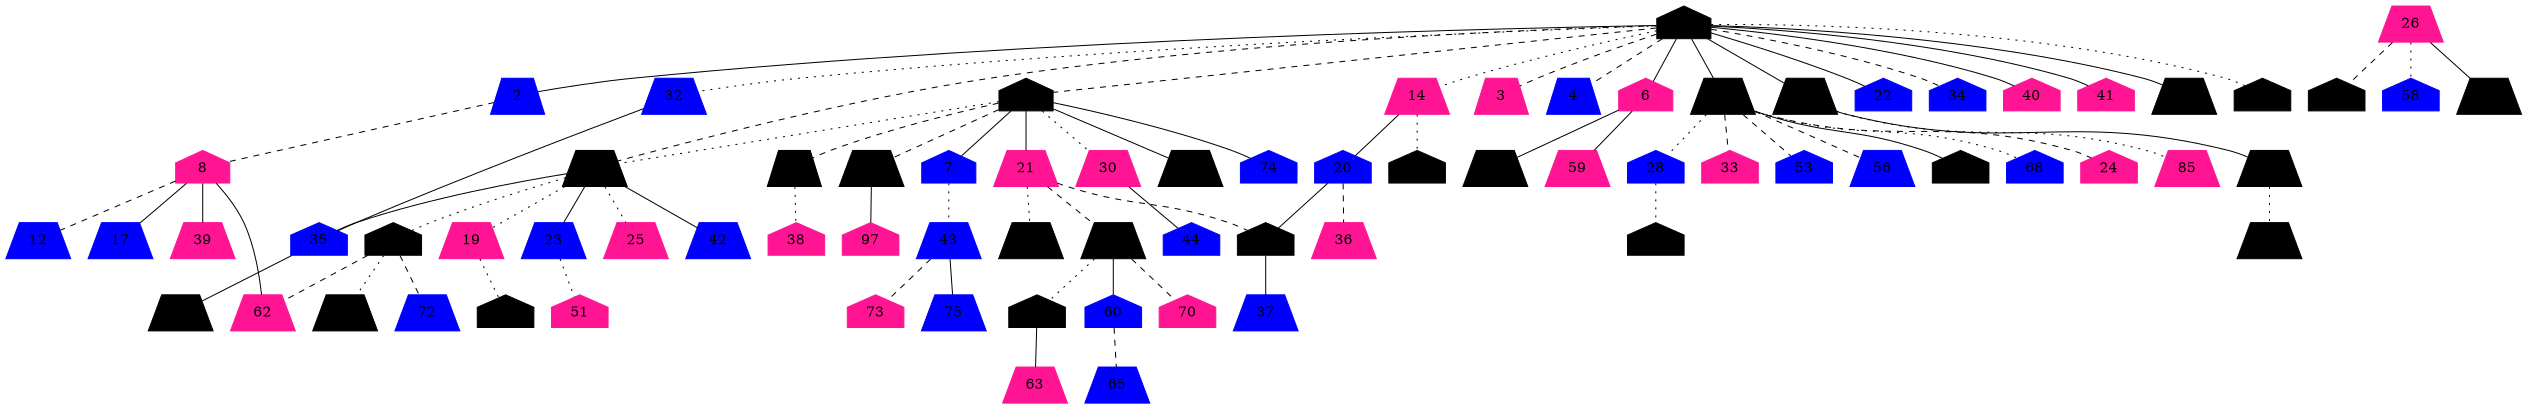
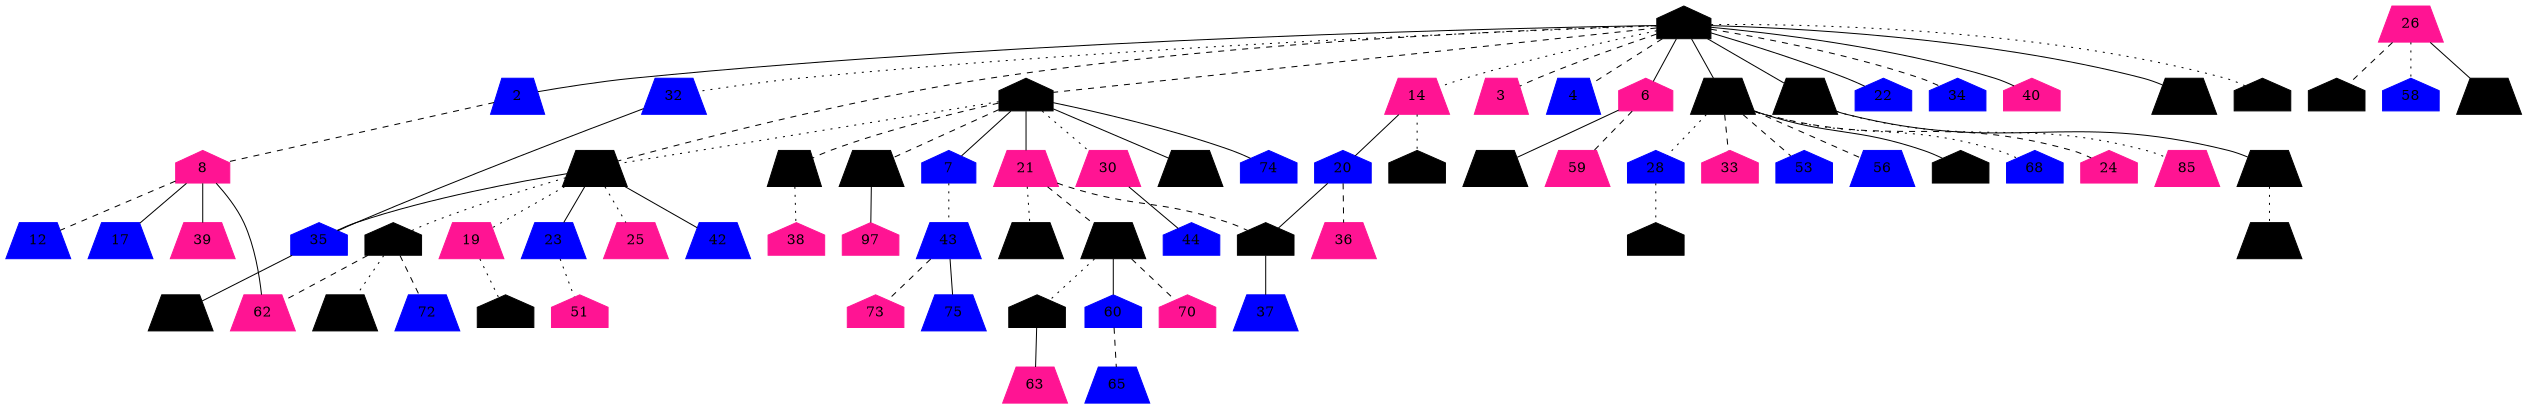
(2106, 96) -> none
(1613, 131) -> (1613, 131)
